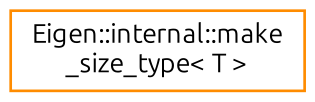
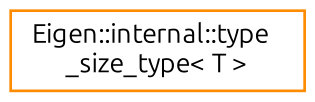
(158, 51) -> (158, 51)
